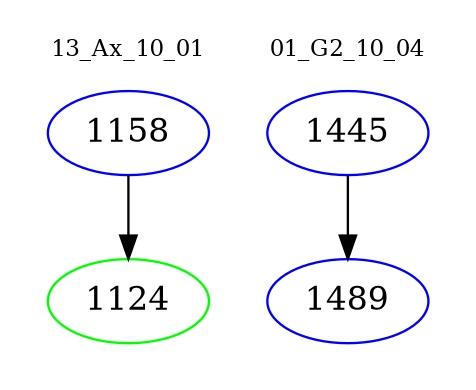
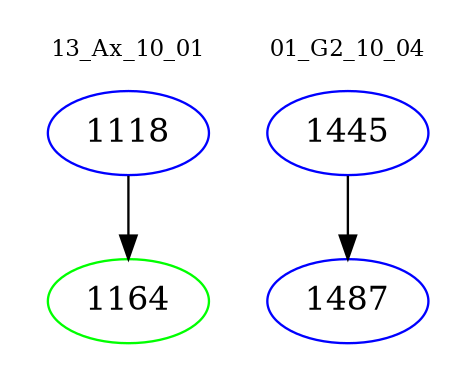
(128, 133) -> (128, 133)
(128, 301) -> (128, 301)
(348, 301) -> (348, 301)
